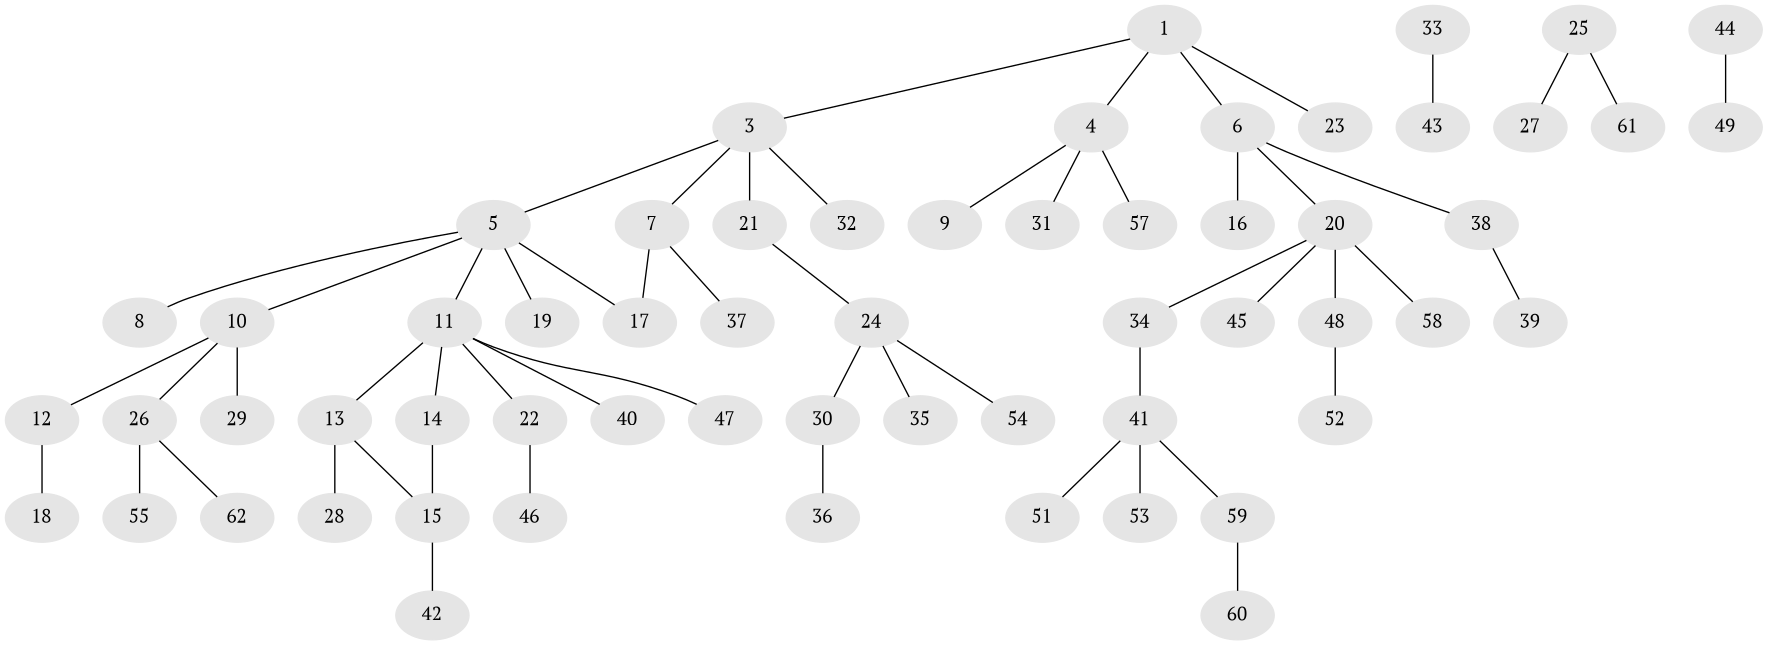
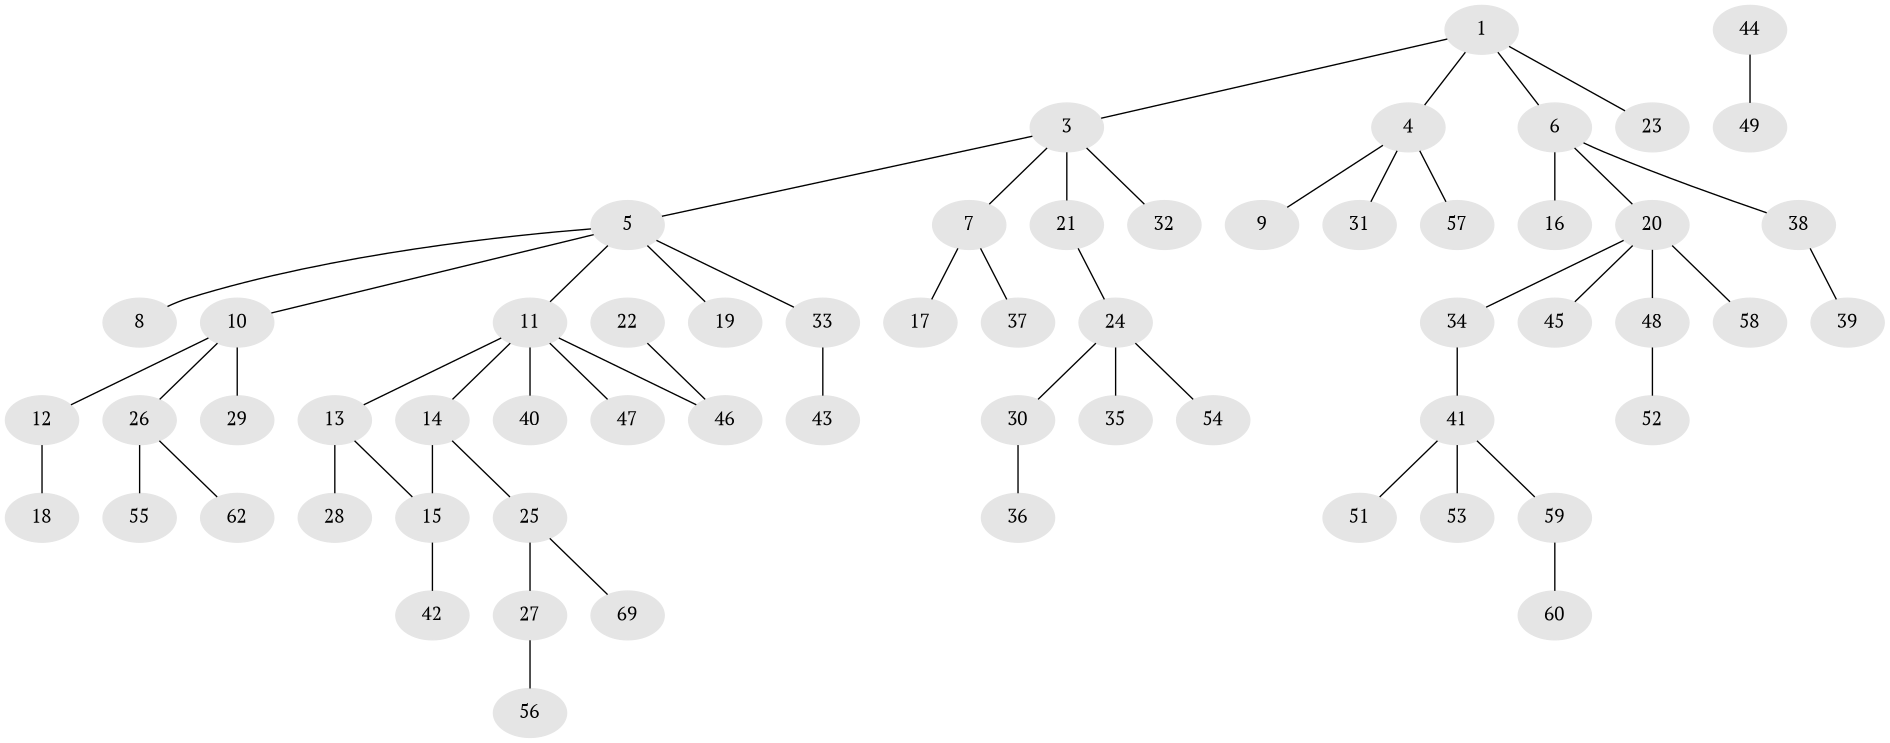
(1628, 127) -> (628, 615)
(567, 274) -> (725, 274)
(487, 371) -> (628, 371)
none -> (481, 469)
none -> (530, 713)
